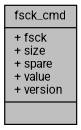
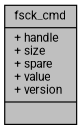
(31, 38) -> (37, 38)
